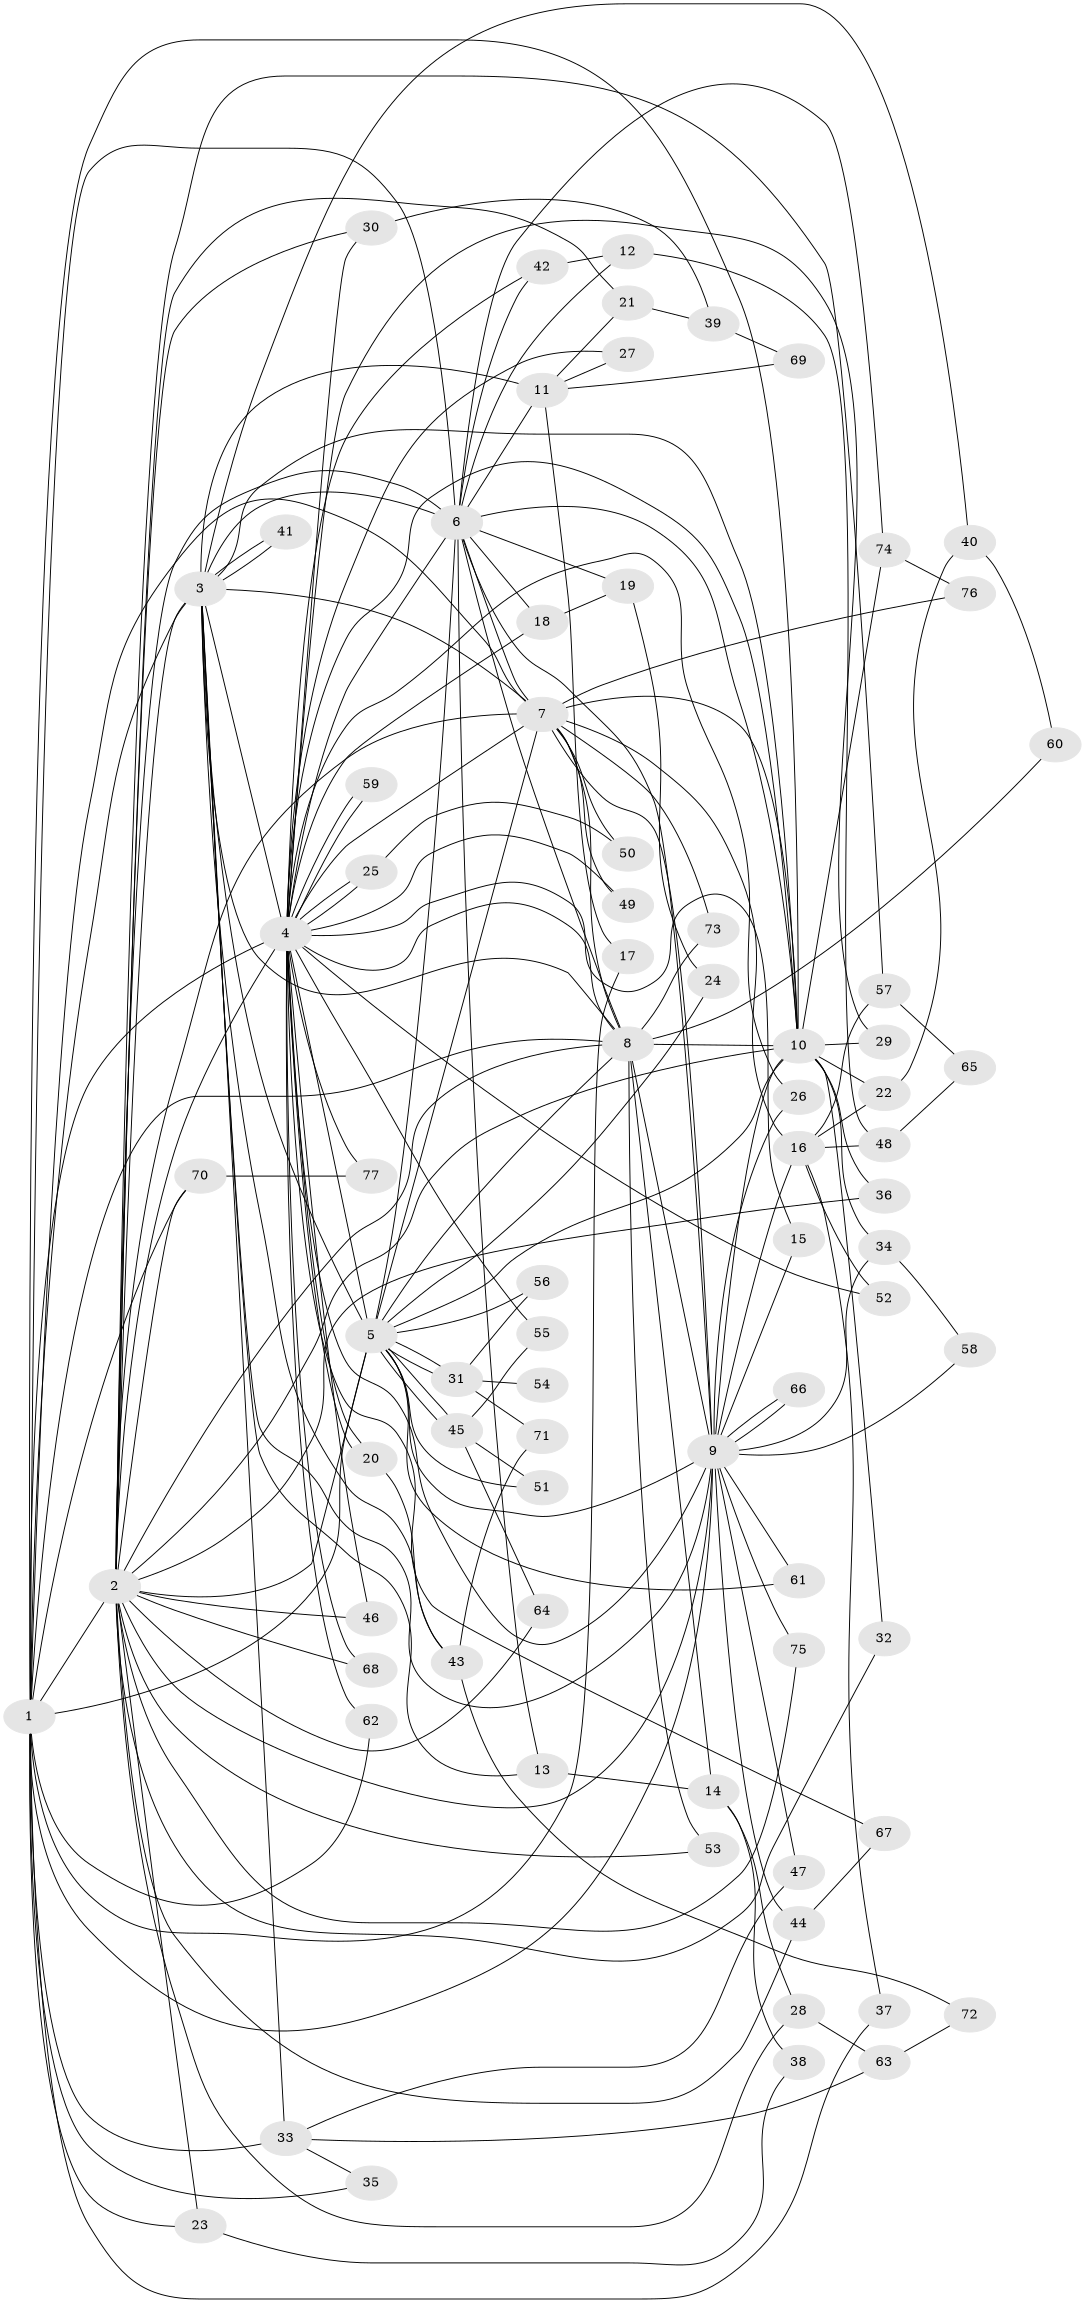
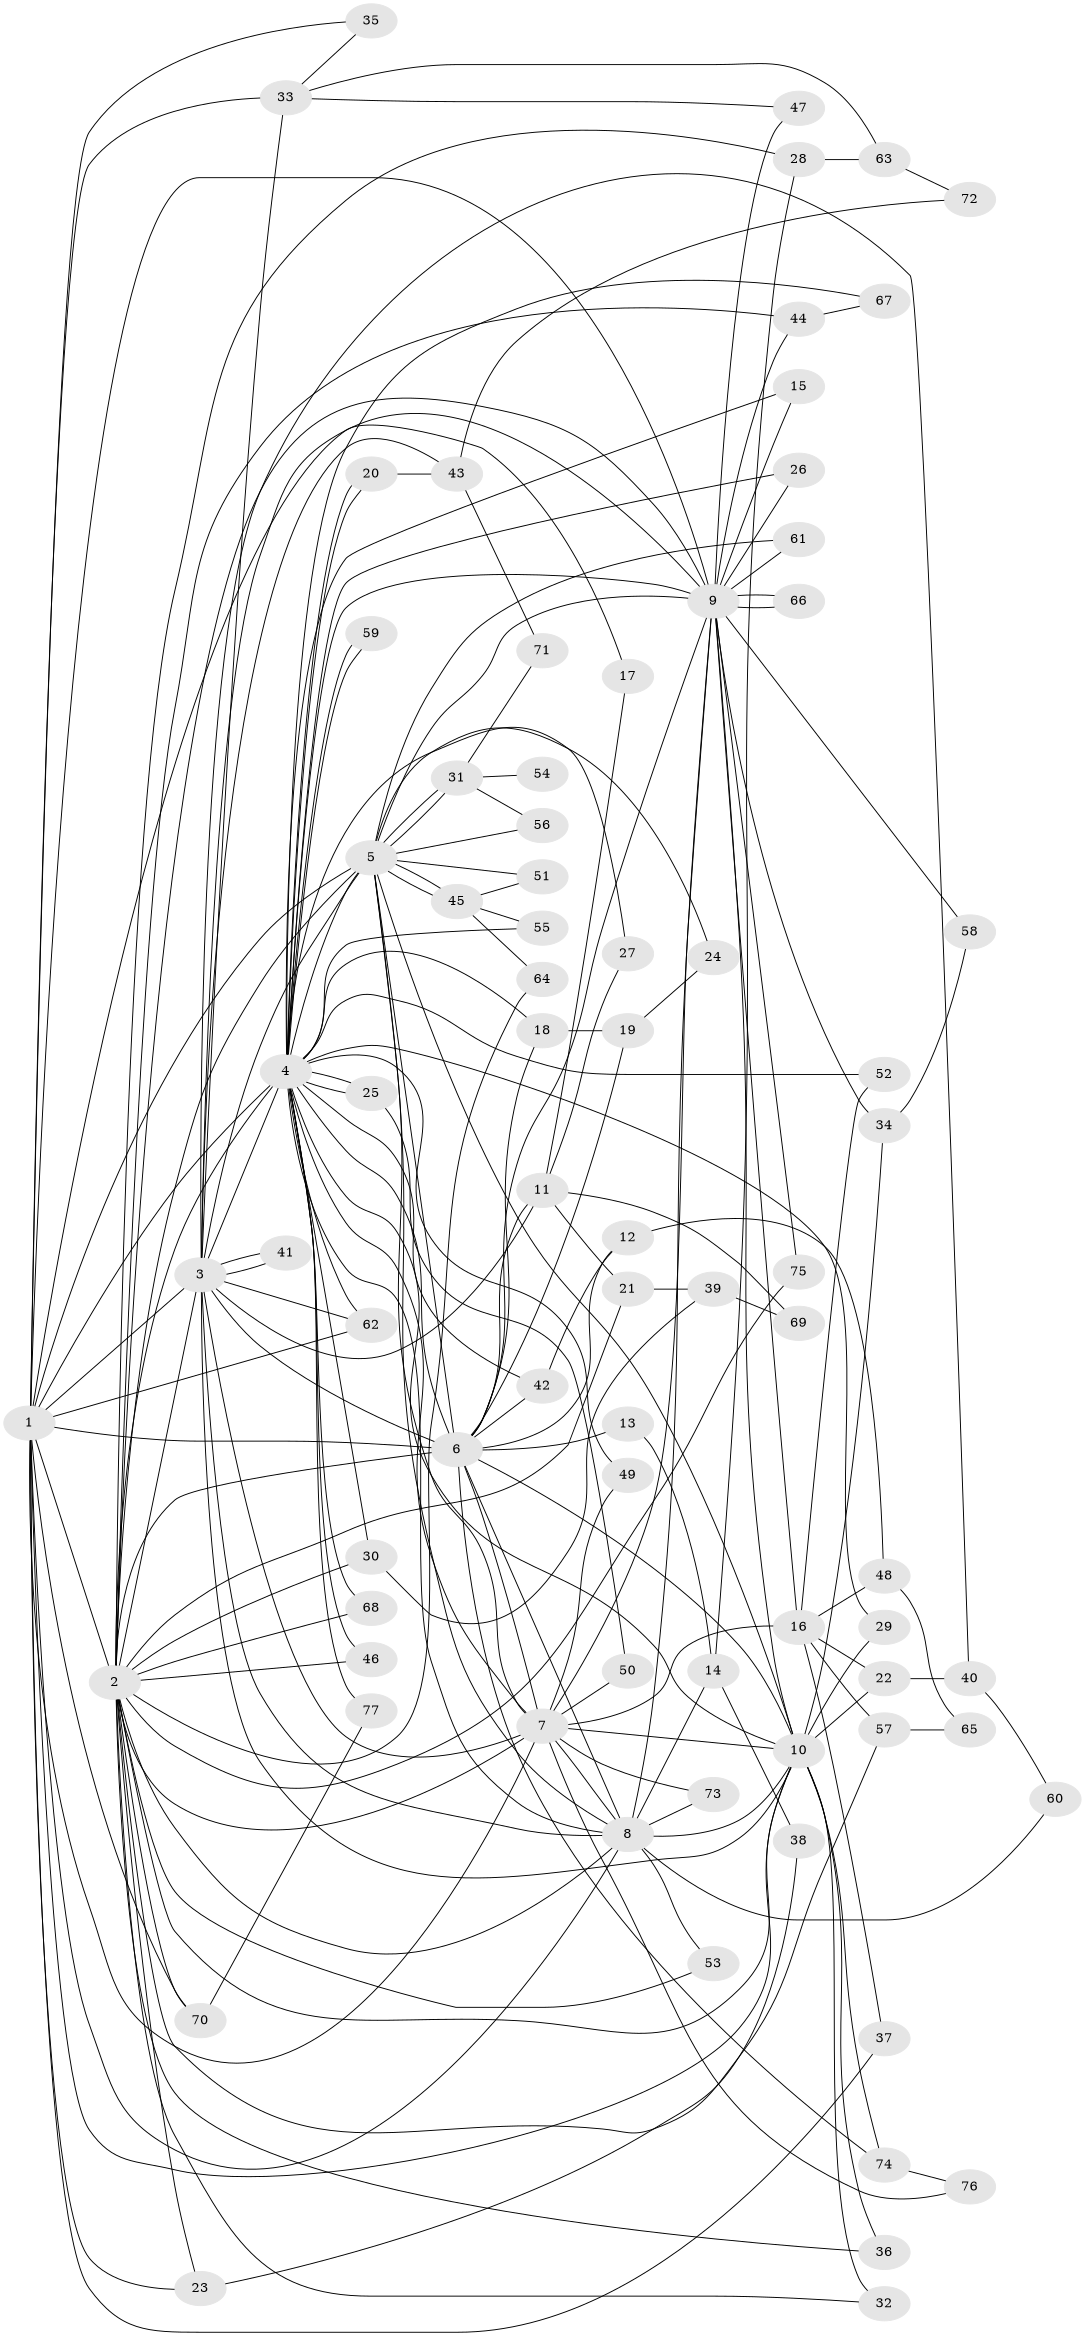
(261, 1456) -> (286, 1300)
